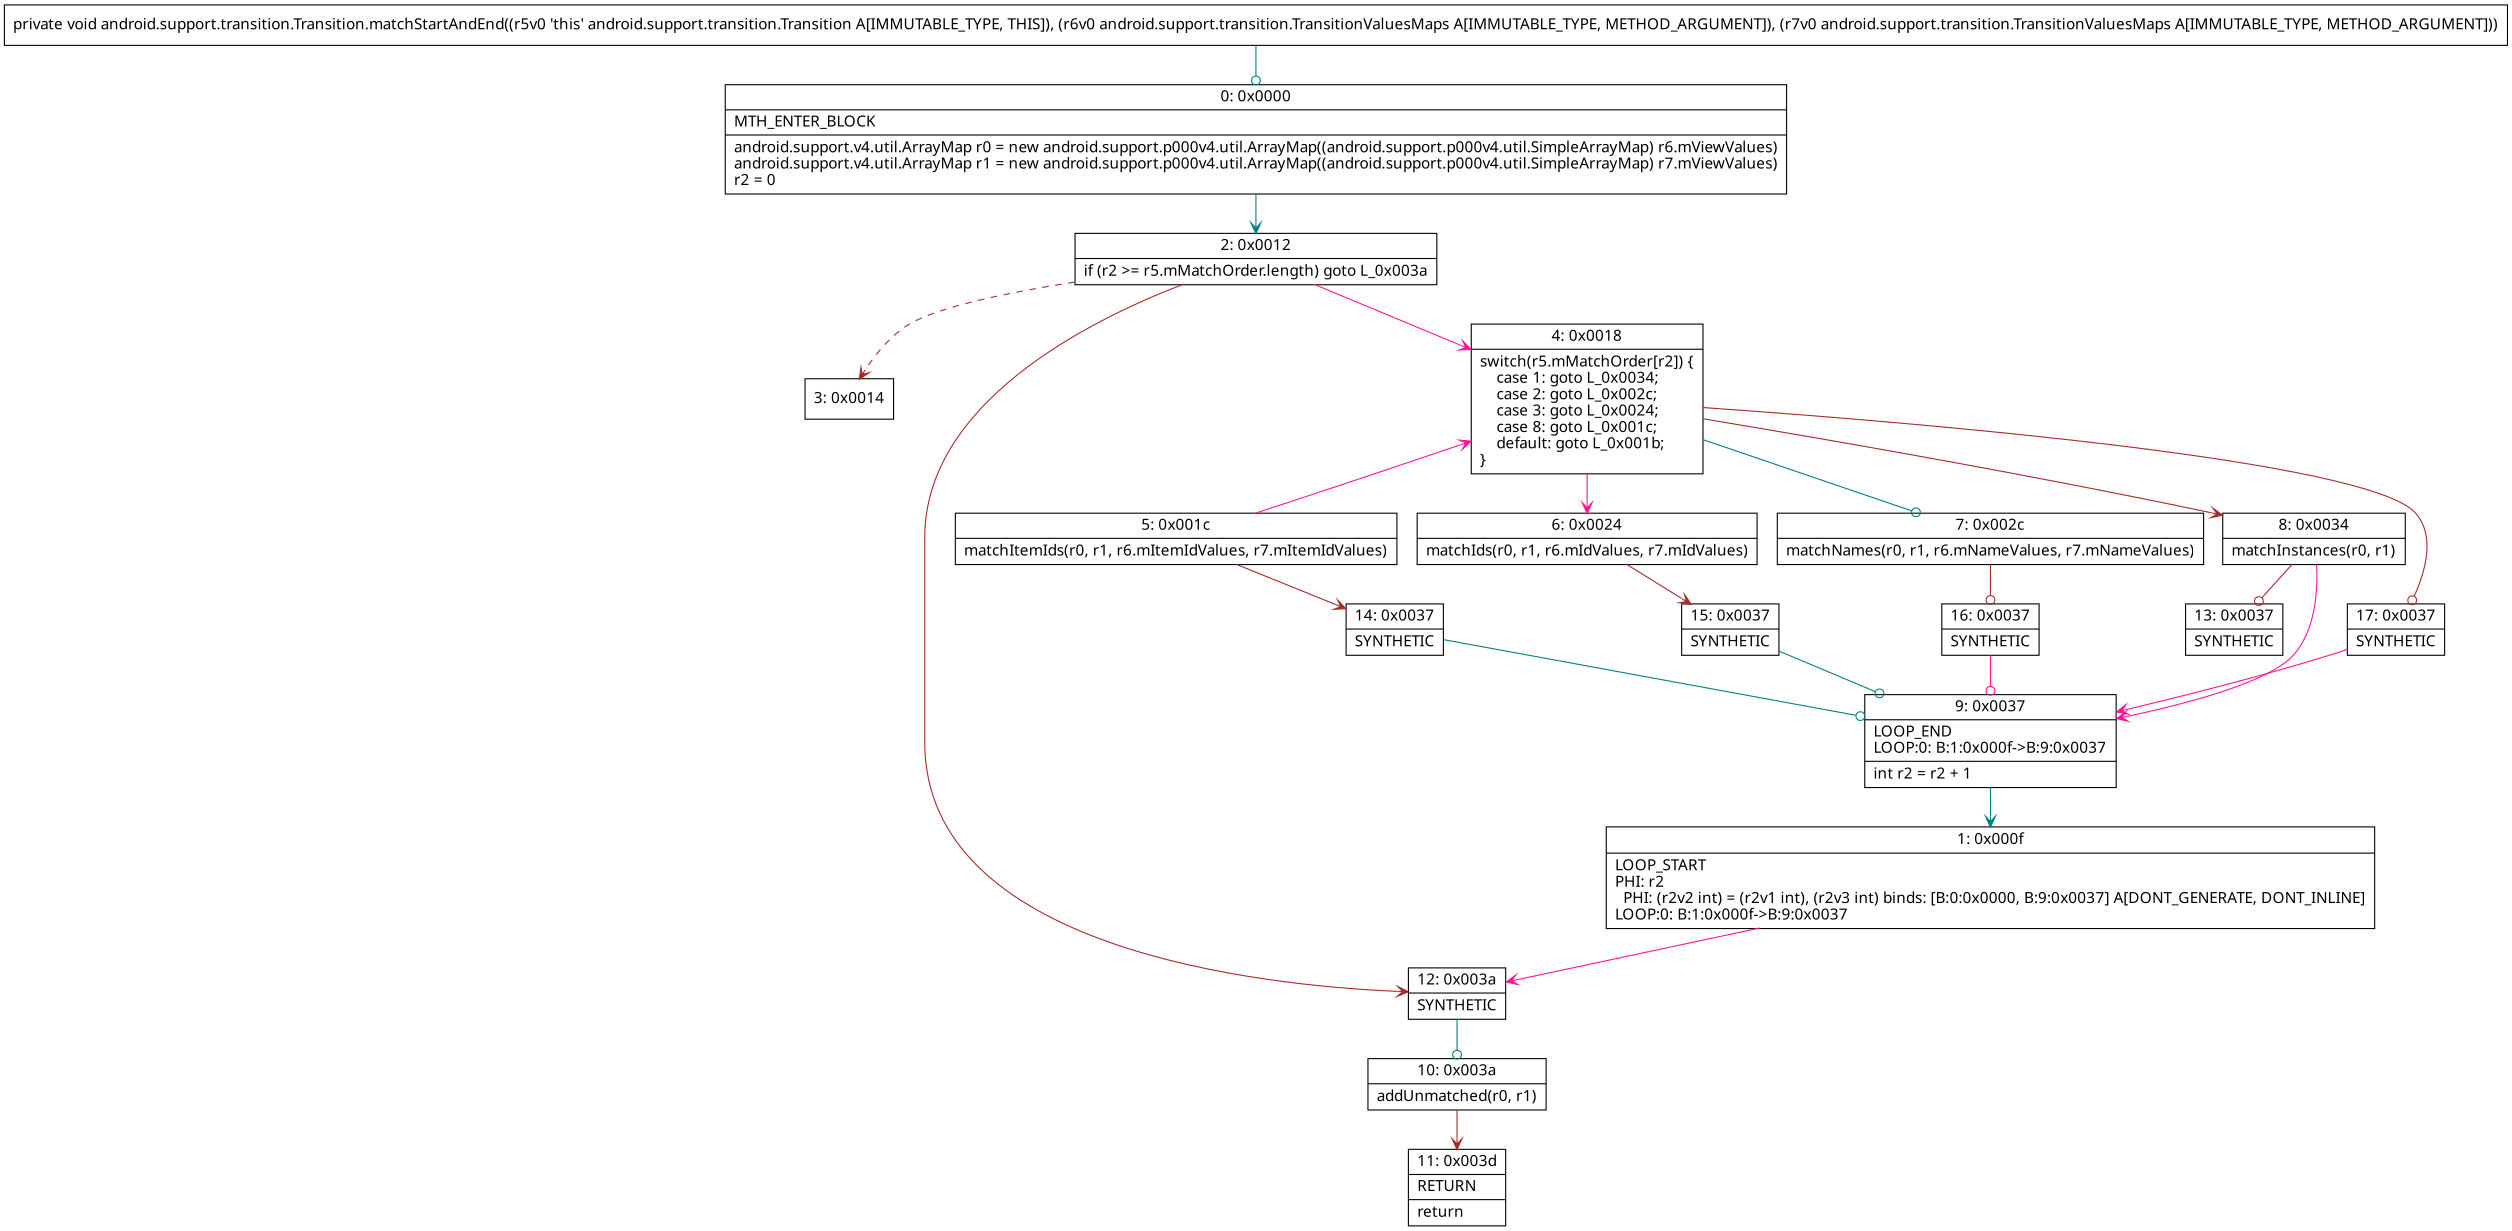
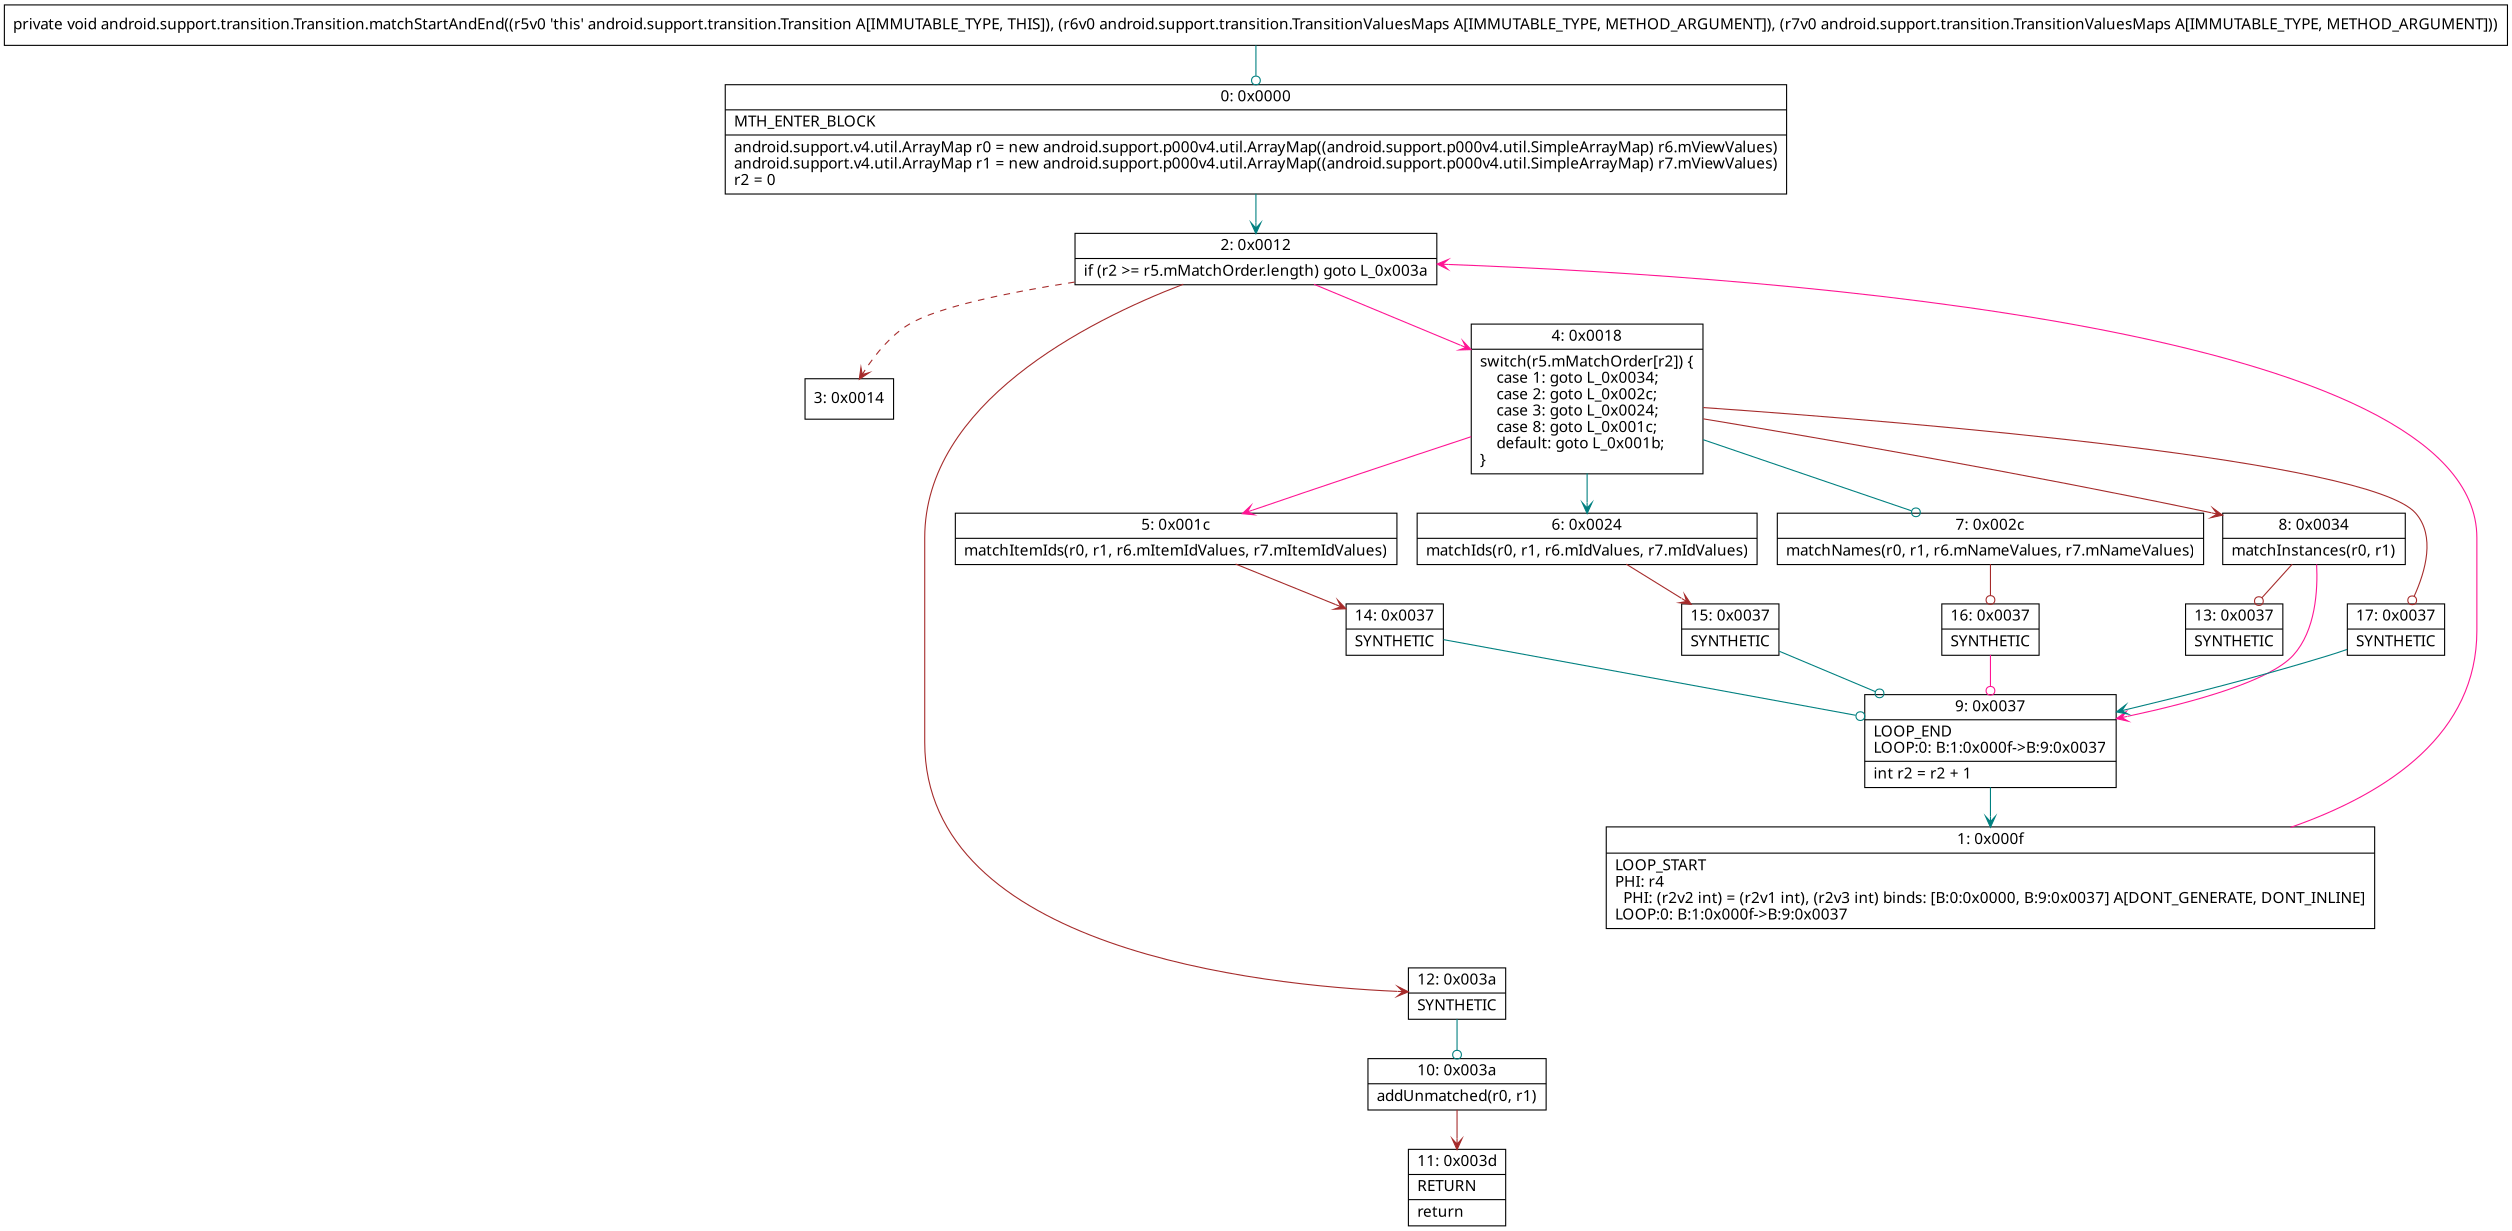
(1357, 480) -> (1362, 473)
(1587, 488) -> (1587, 488)
(2205, 690) -> (2205, 690)
(1642, 882) -> (1642, 882)
(1638, 954) -> (2188, 351)
